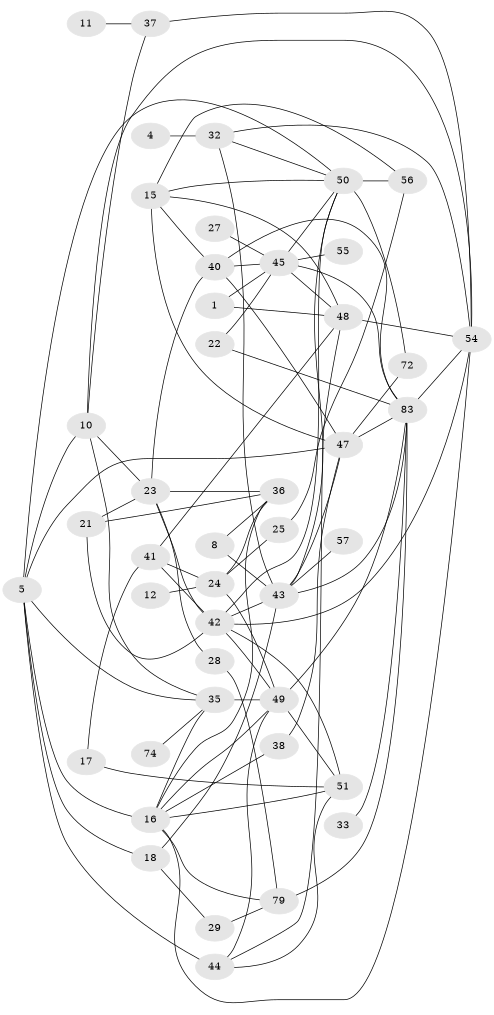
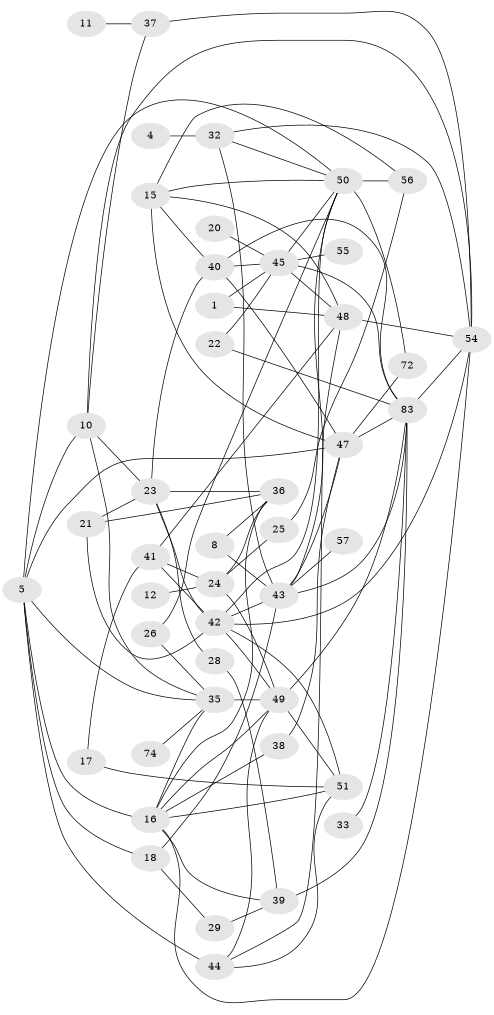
(215, 229) -> (215, 229)
none -> (151, 634)
(279, 901) -> (279, 901)
